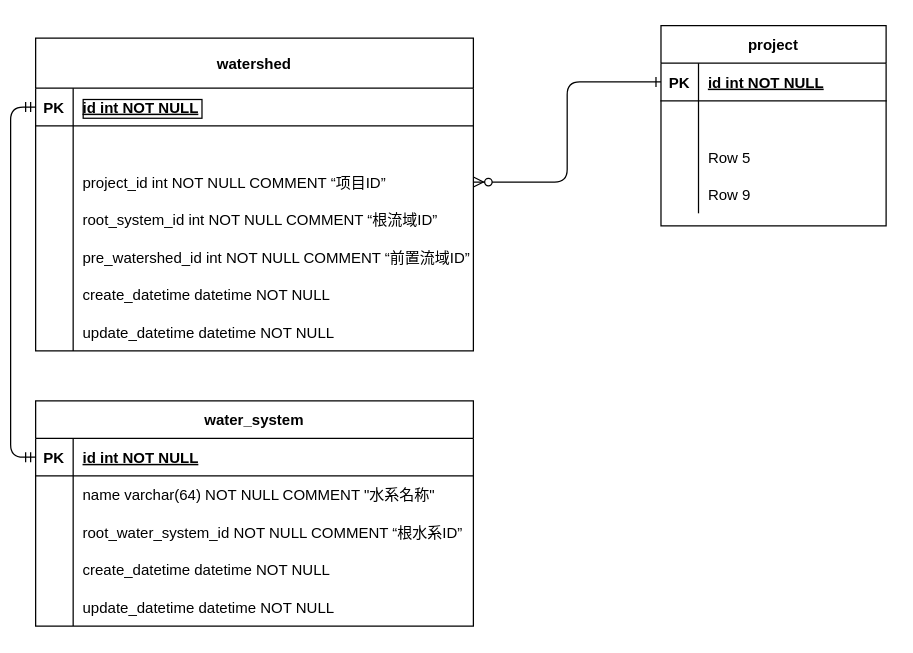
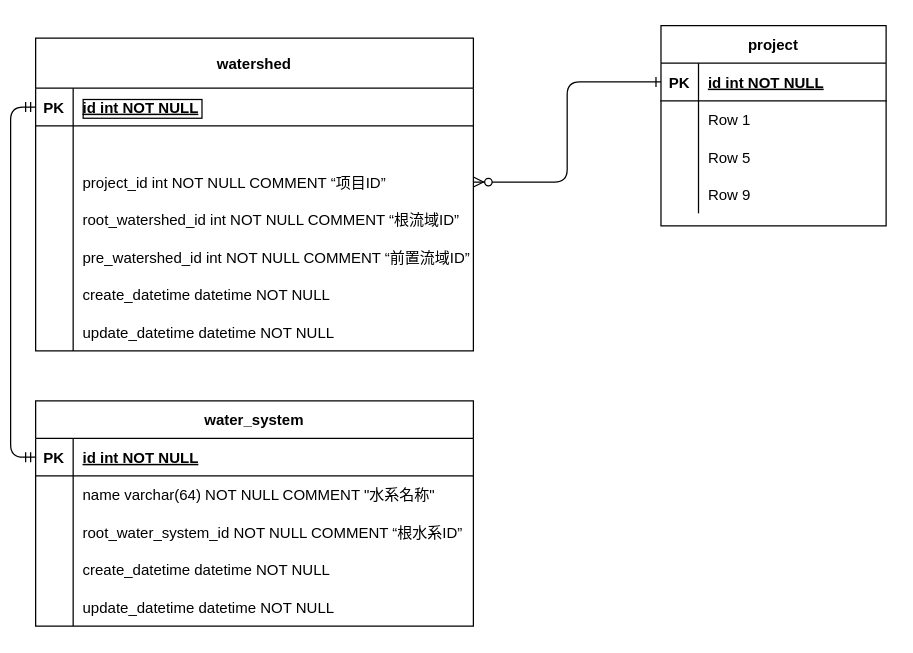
none -> (792, 119)
(259, 220) -> (272, 220)
